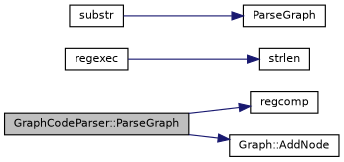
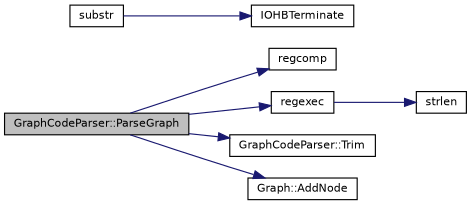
(284, 16) -> (303, 16)
none -> (224, 111)
none -> (303, 146)
